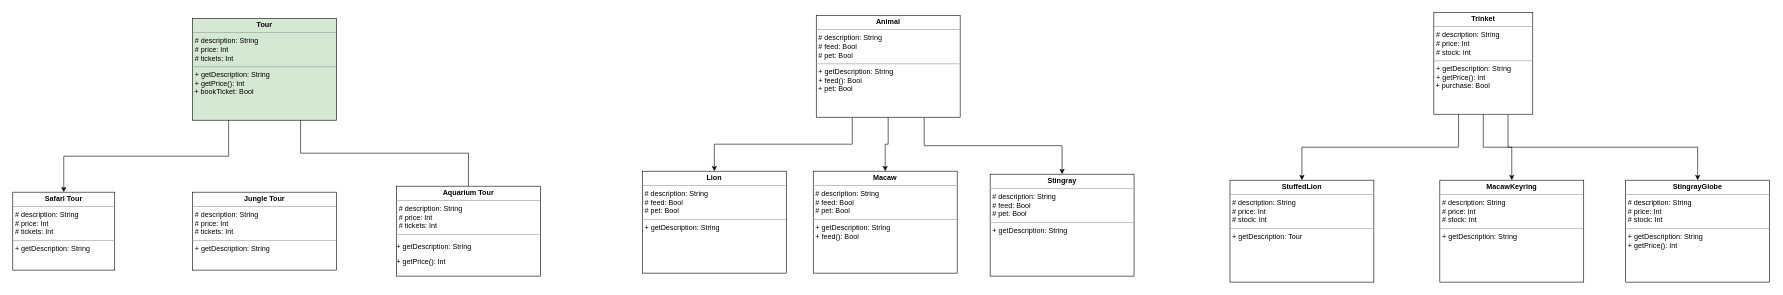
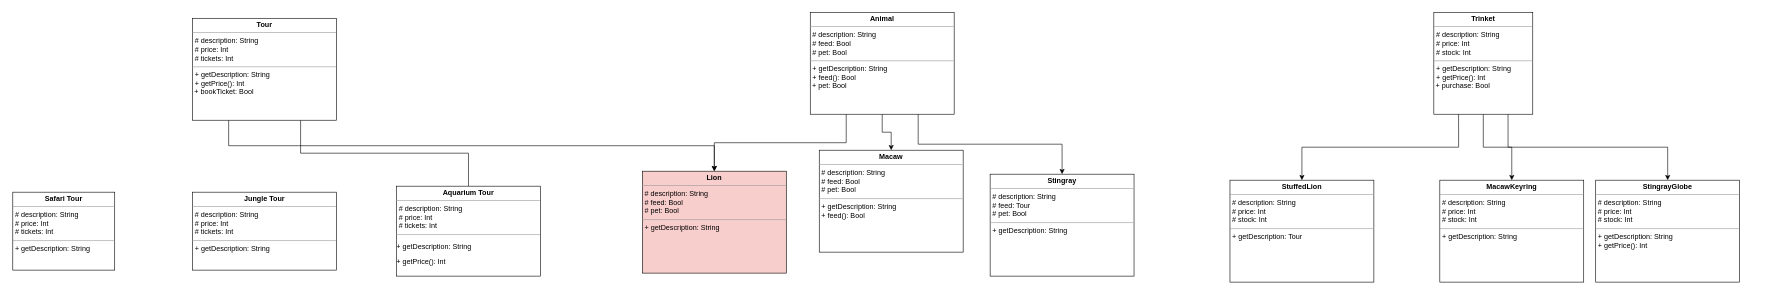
(888, 66) -> (882, 63)
(264, 69) -> (264, 69)
(228, 151) -> (468, 146)
(1033, 196) -> (1033, 196)
(714, 222) -> (714, 222)
(885, 222) -> (891, 201)
(1698, 231) -> (1668, 231)
